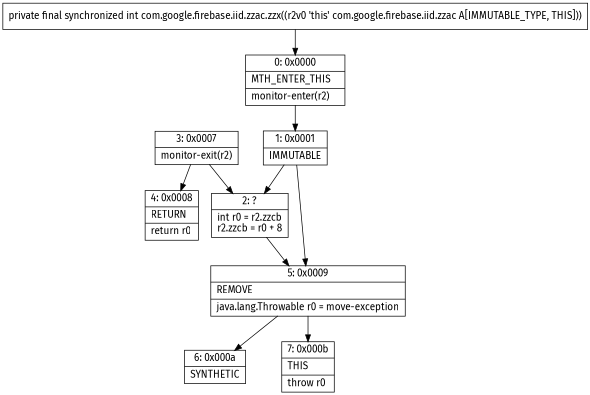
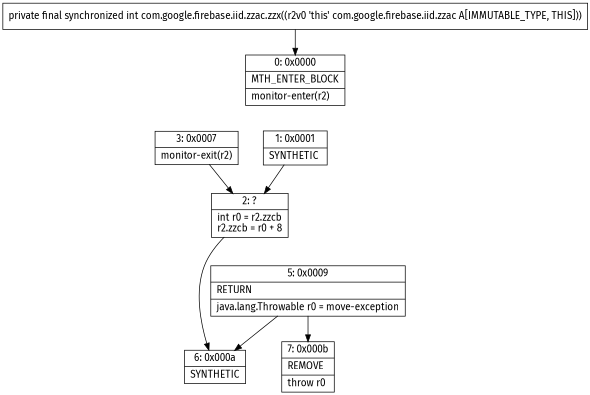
(291, 79) -> (295, 79)
(295, 115) -> none
(295, 156) -> (294, 156)
(301, 212) -> none
(172, 215) -> none
(275, 249) -> (200, 287)
(235, 290) -> (235, 290)
(298, 366) -> (306, 366)
